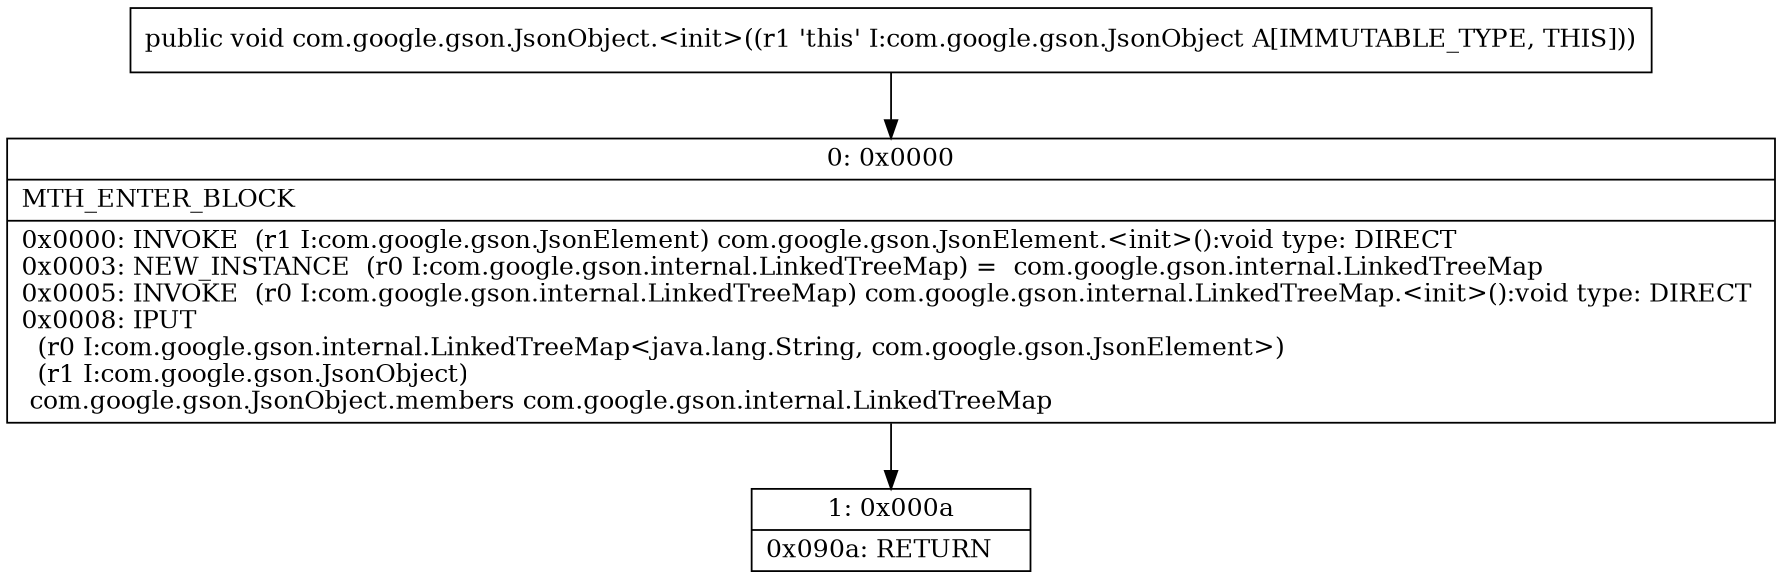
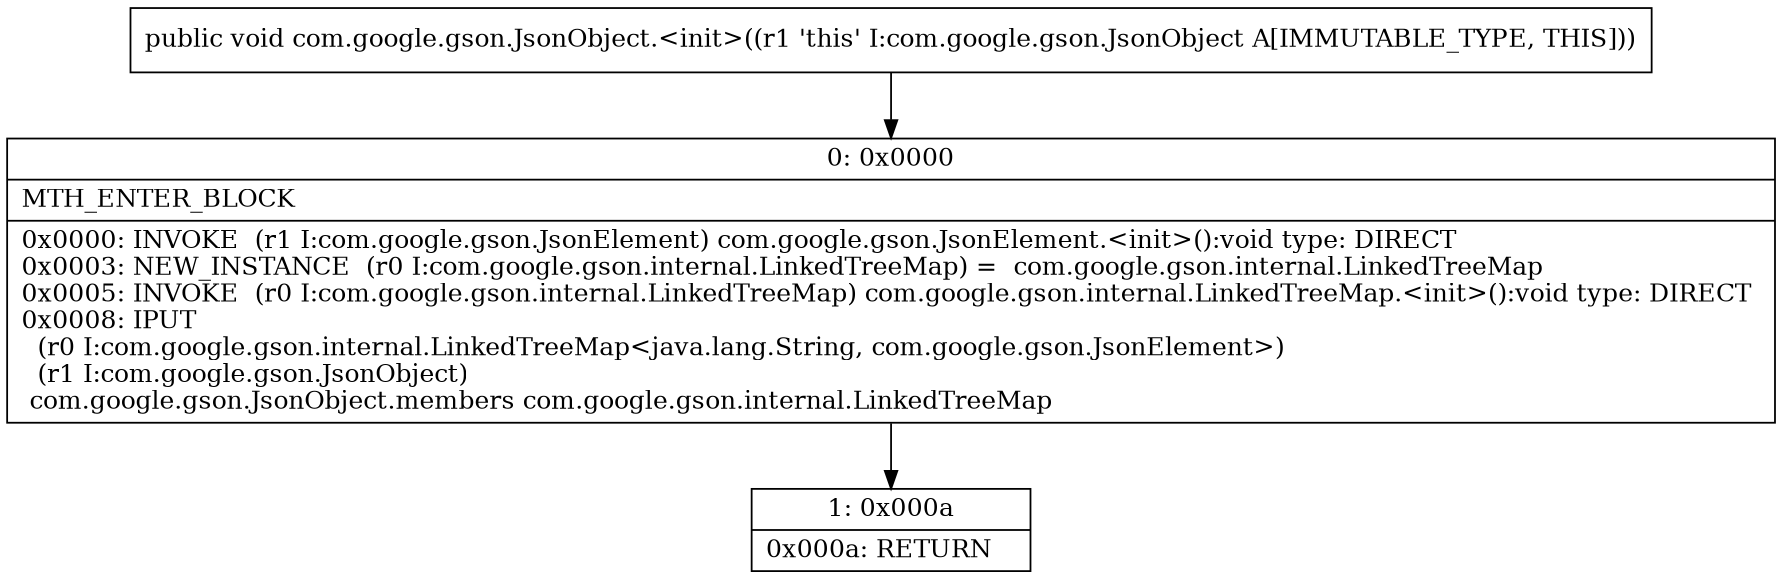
(891, 550) -> (891, 550)
